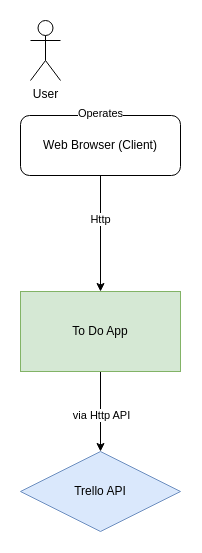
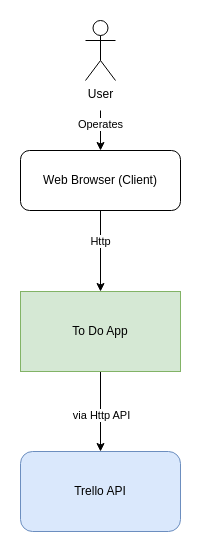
(46, 51) -> (101, 51)
(101, 146) -> (101, 181)
(101, 492) -> (101, 492)
